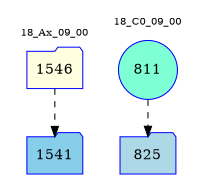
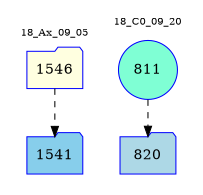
(148, 22) -> (148, 22)
(55, 33) -> (55, 33)
(148, 155) -> (148, 155)
